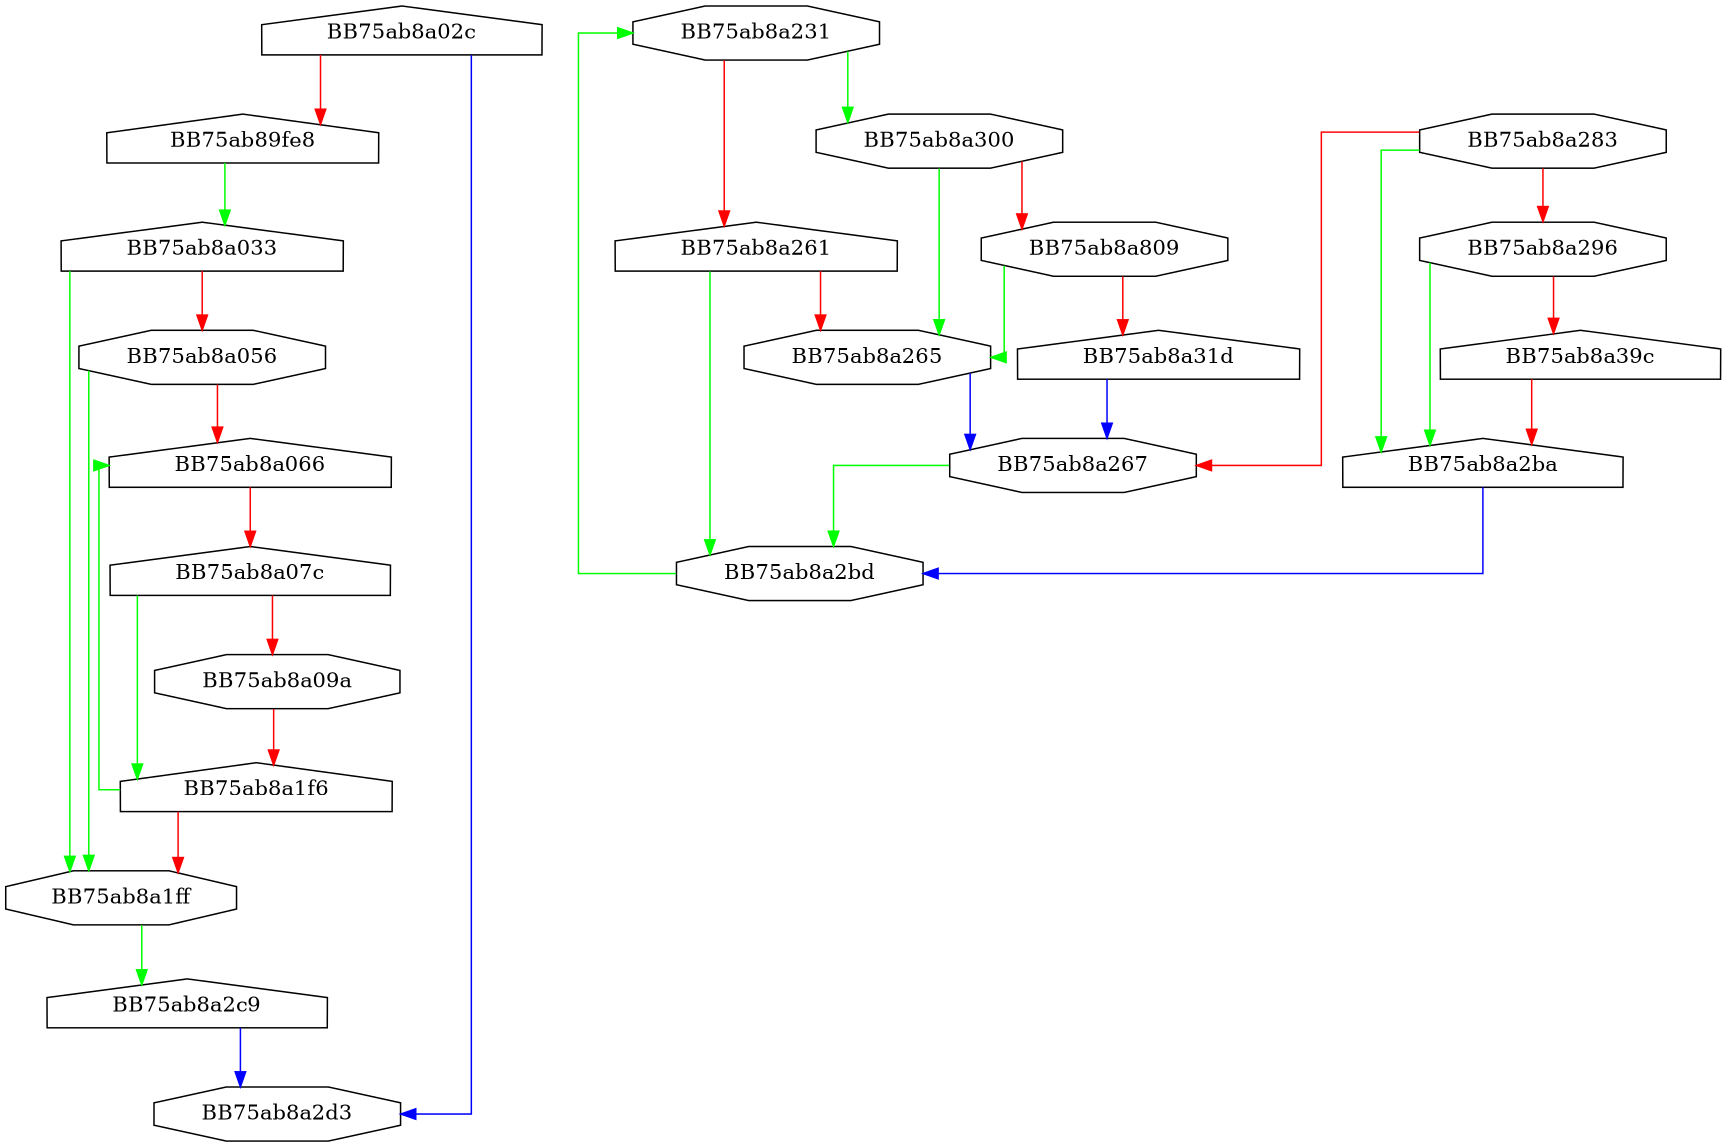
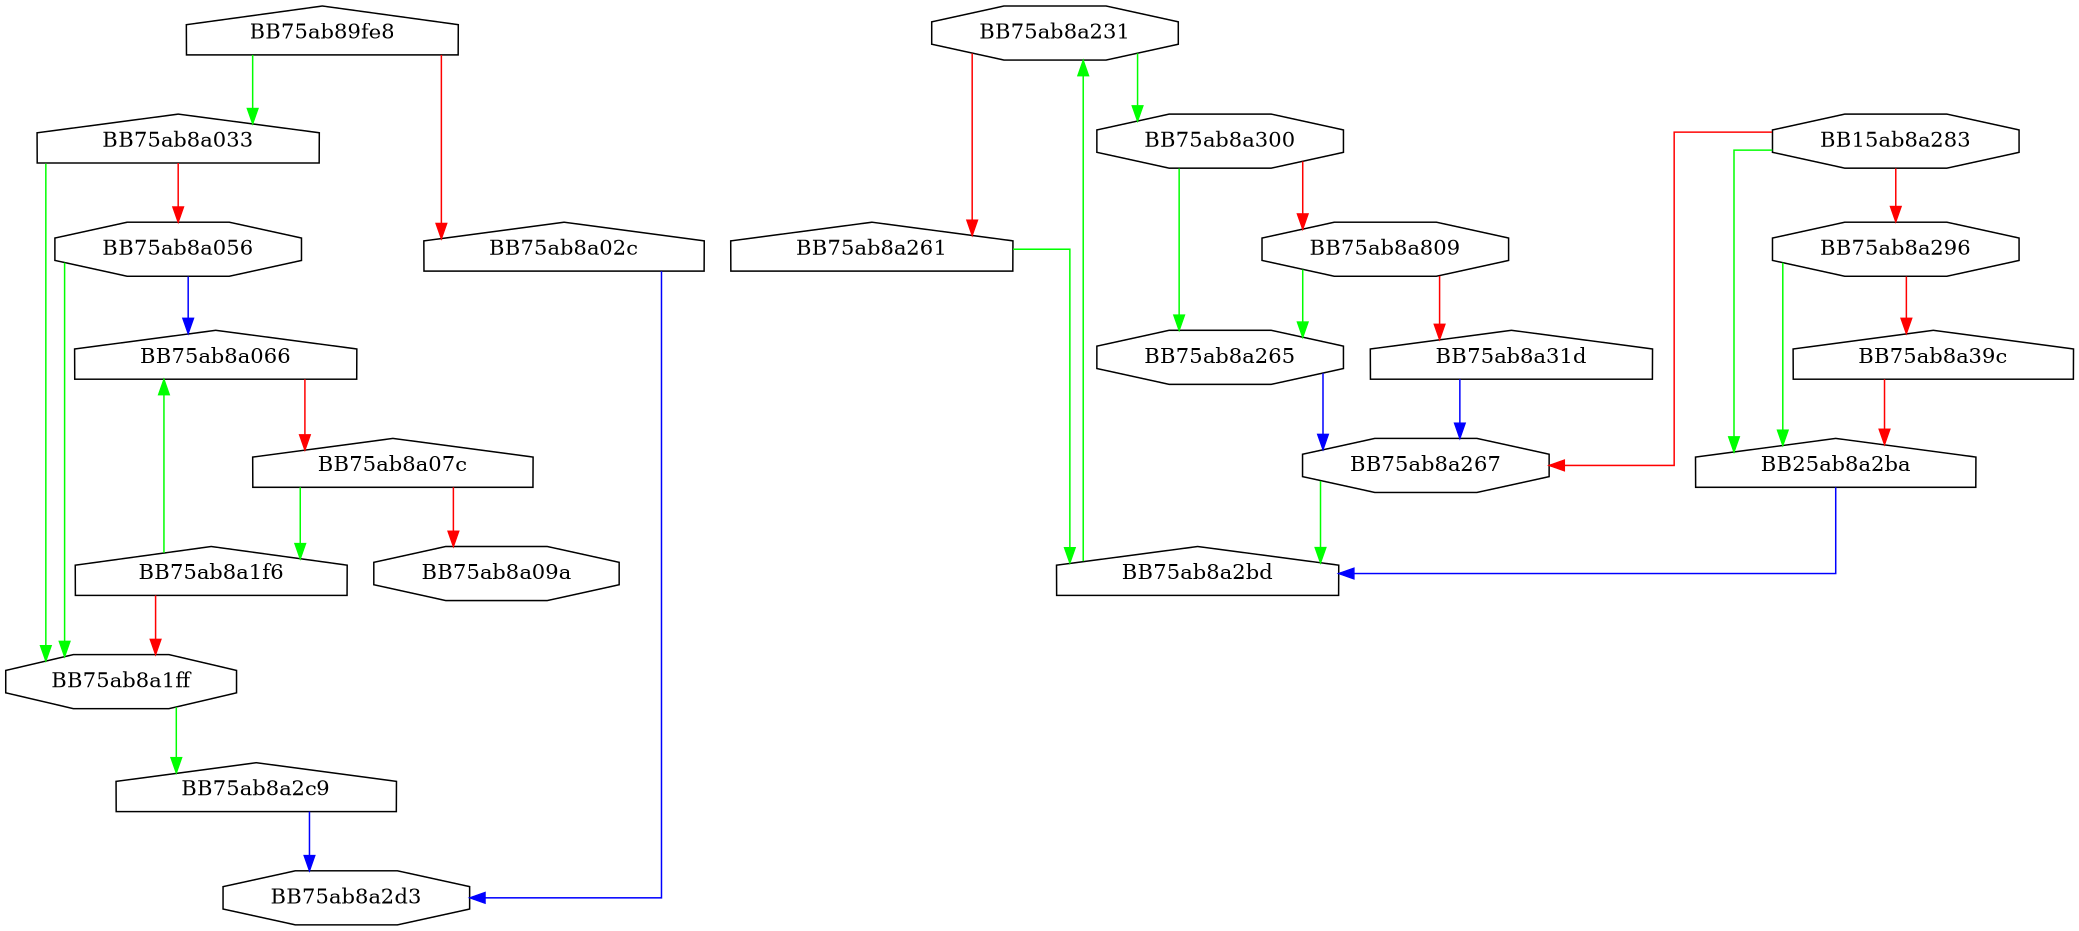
(321, 82) -> (441, 139)
(1543, 141) -> (1896, 141)
(821, 293) -> none
(217, 406) -> (188, 297)
(1483, 465) -> (1836, 465)
(800, 574) -> (1198, 574)
(274, 729) -> none
